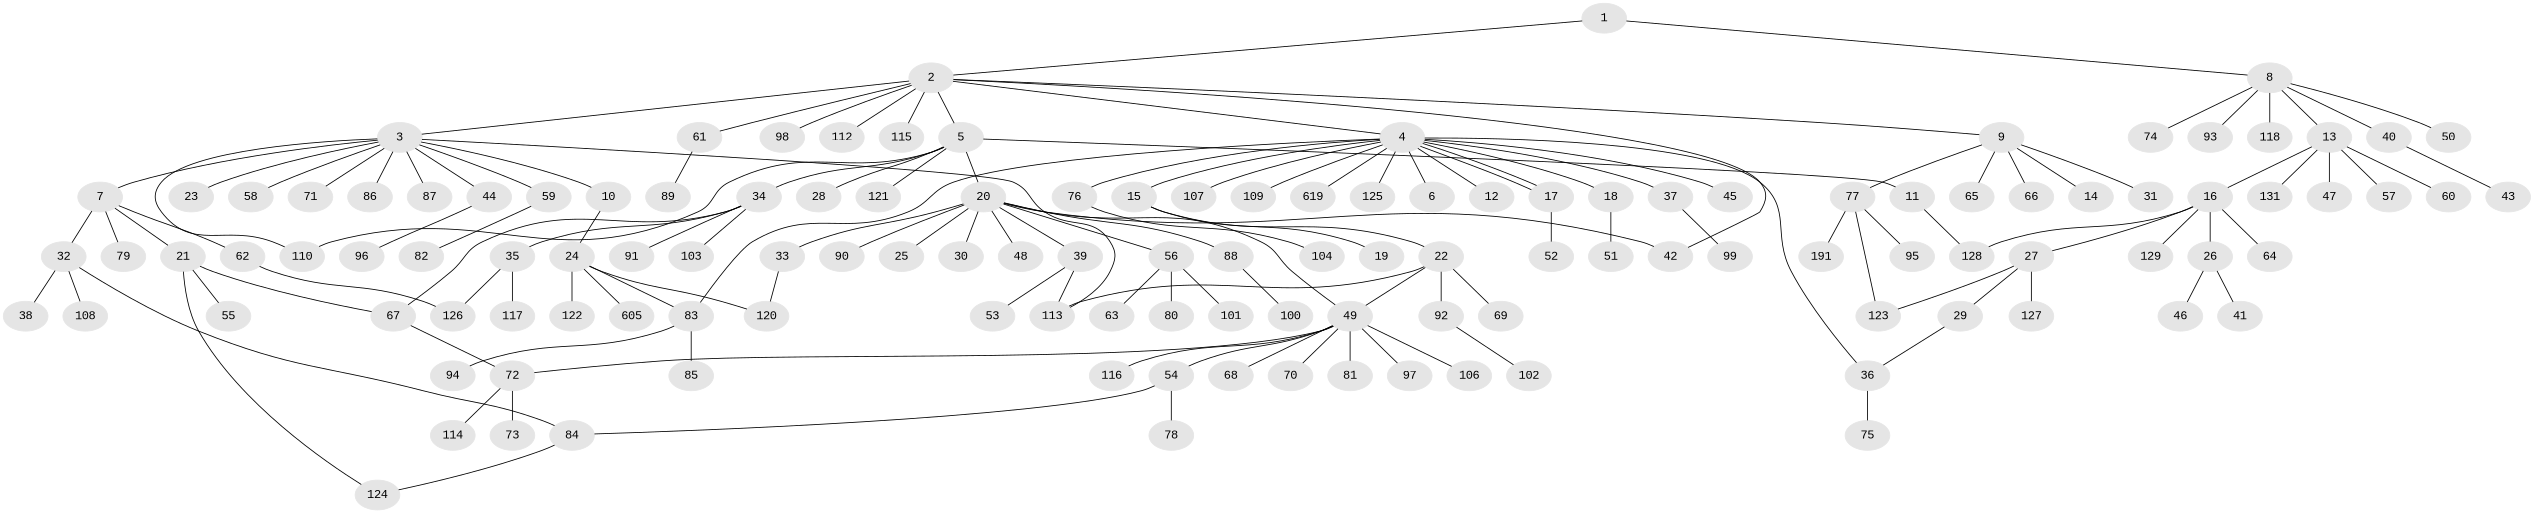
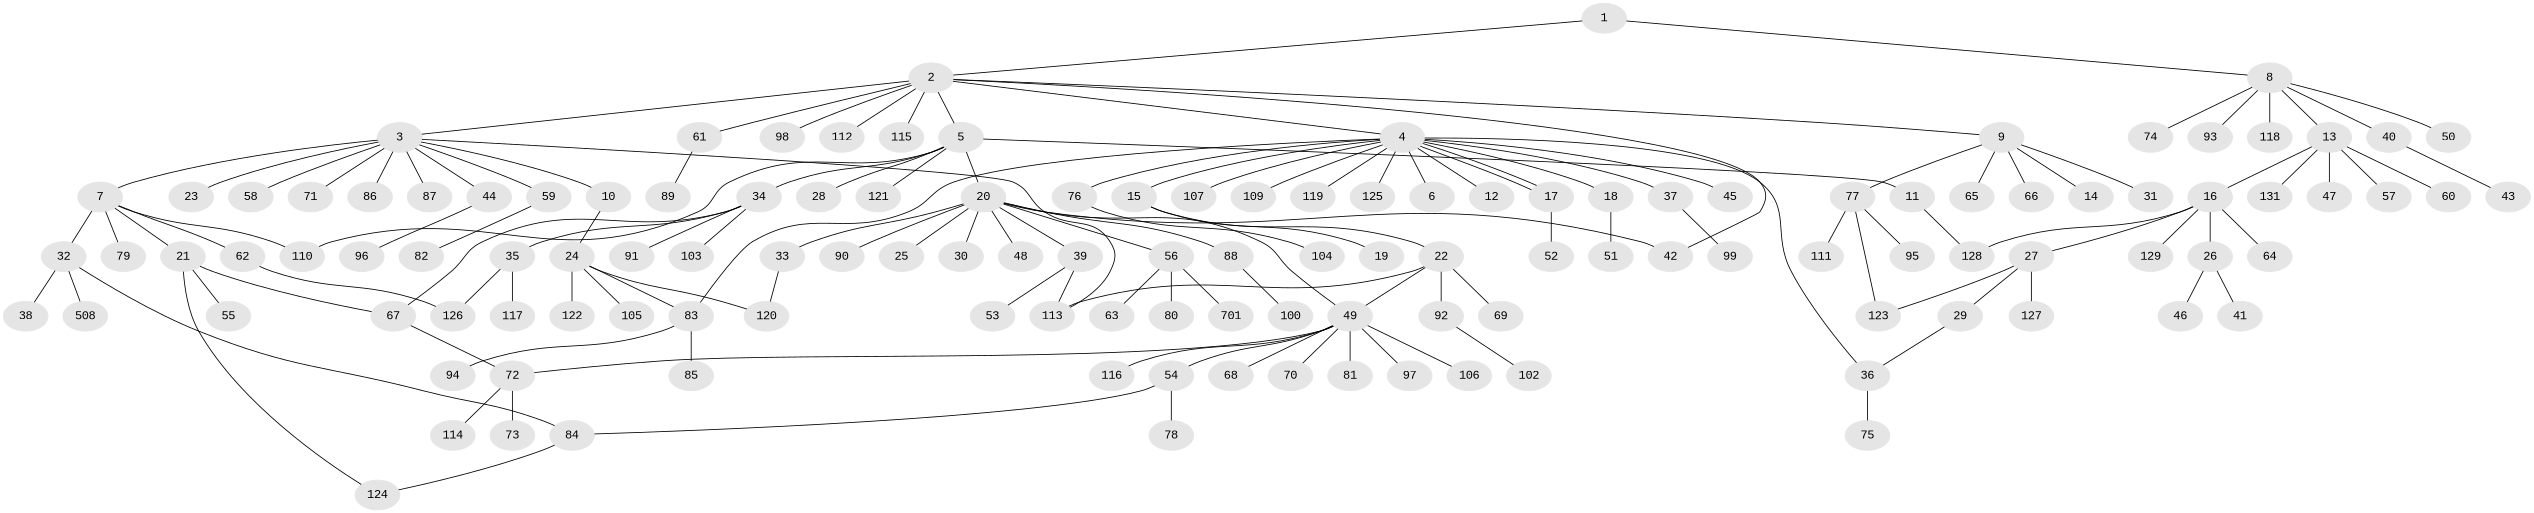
(213, 158) -> (202, 226)
(1313, 197) -> (1313, 197)
(1821, 257) -> (1821, 257)
(85, 316) -> (85, 316)
(632, 316) -> (632, 316)
(1231, 316) -> (1231, 316)
